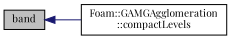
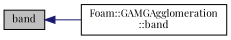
(154, 20) -> (154, 20)
